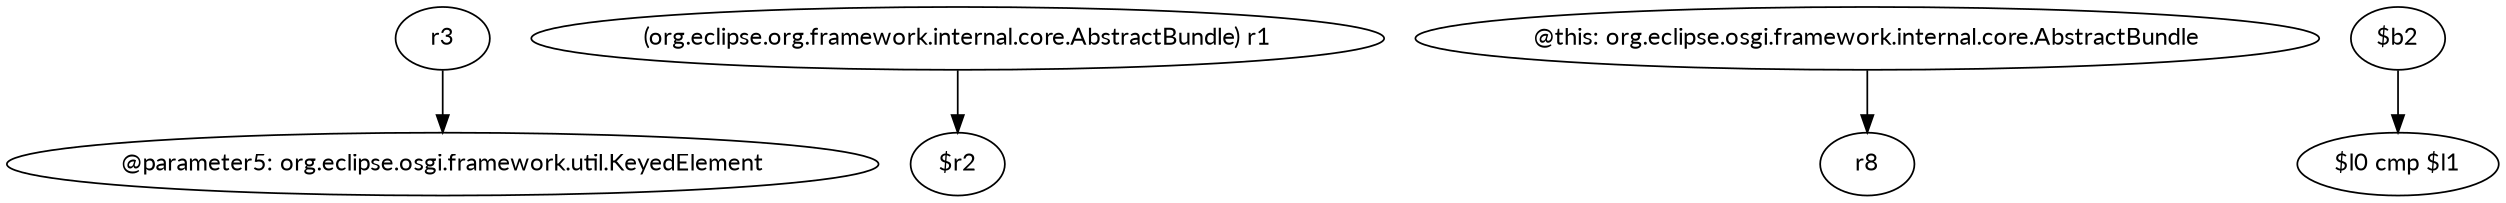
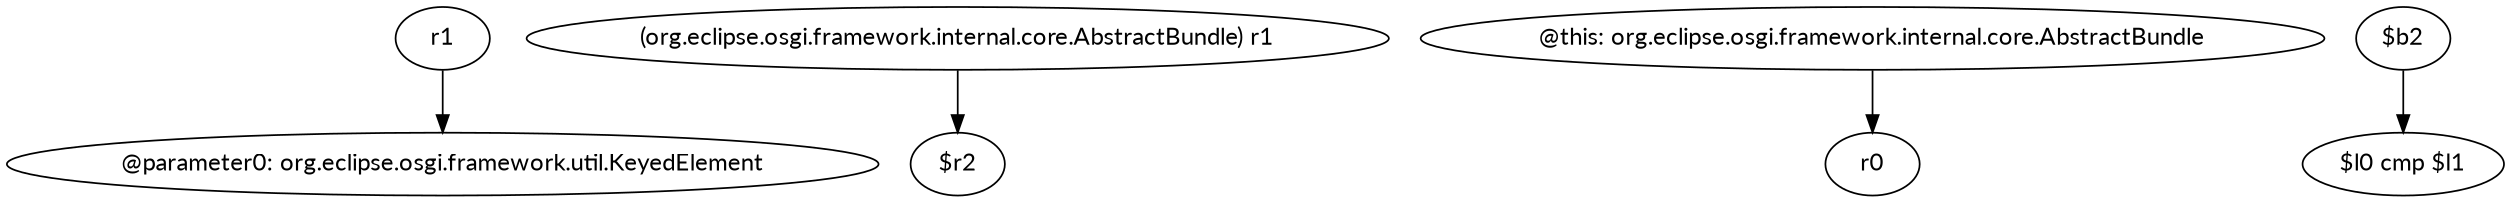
(443, 38) -> (443, 38)
(958, 38) -> (958, 38)
(443, 164) -> (443, 164)
(1867, 164) -> (1873, 164)
